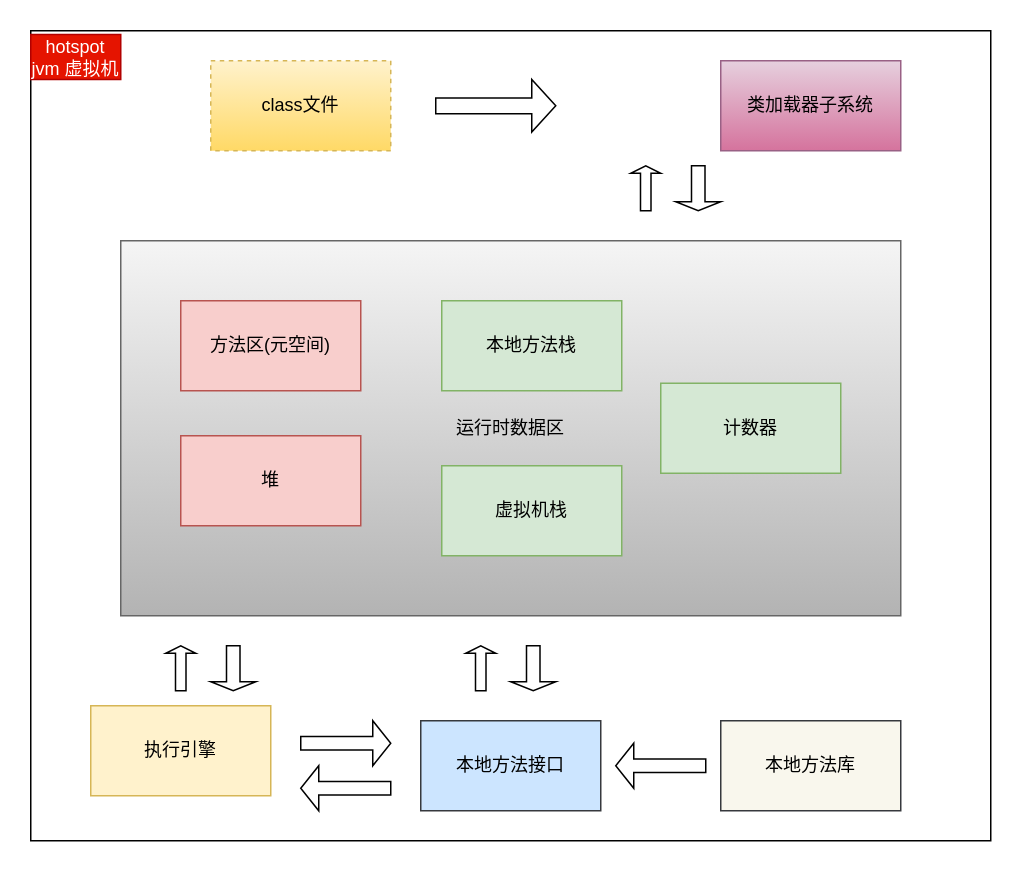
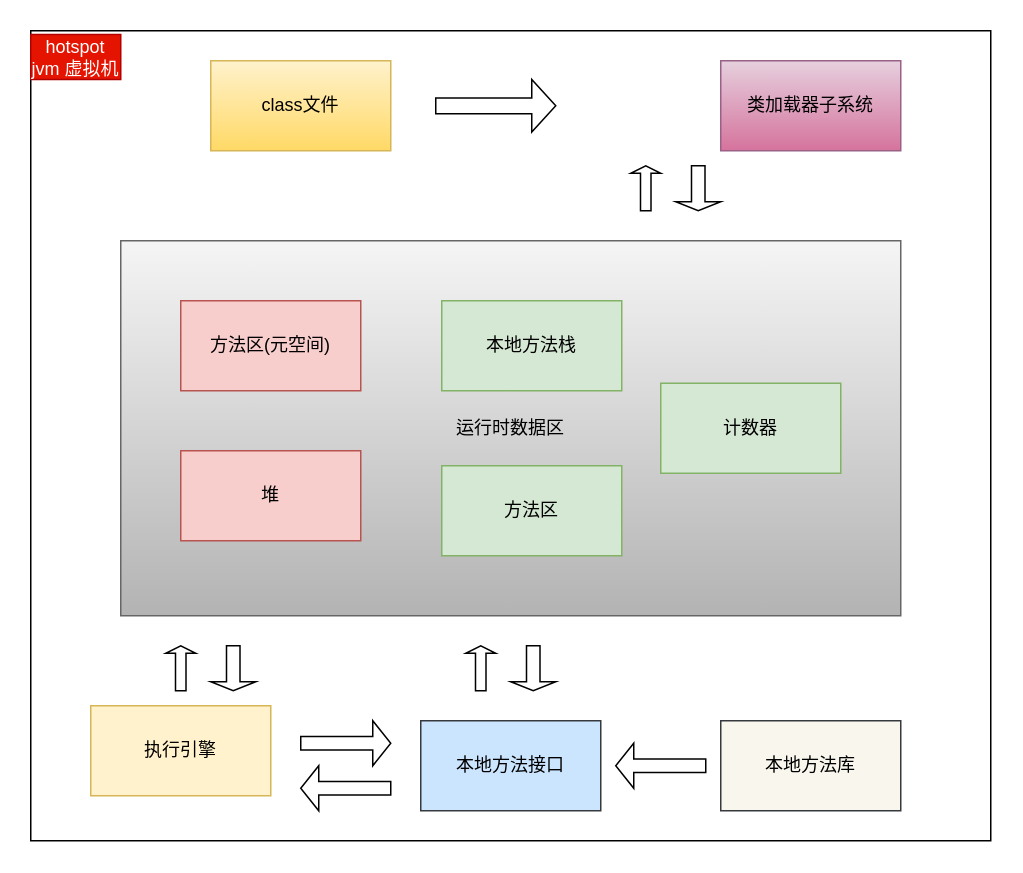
(301, 106) -> (301, 106)
(271, 481) -> (271, 496)
(532, 511) -> (532, 511)
